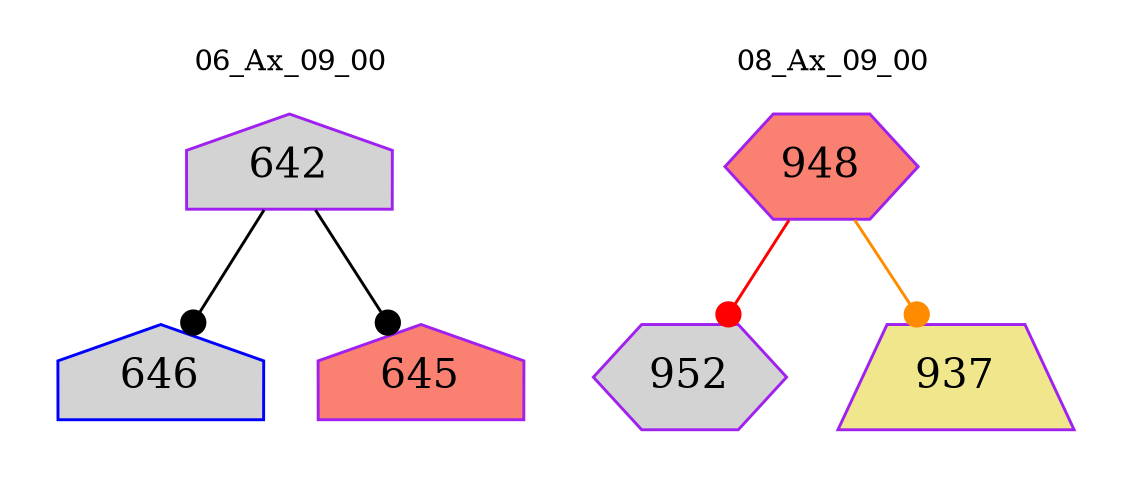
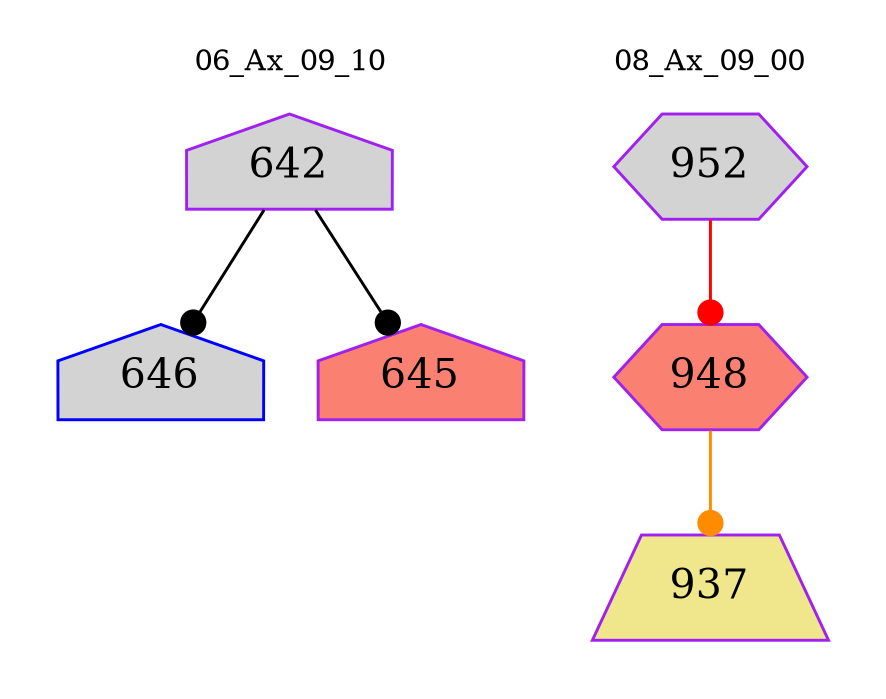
(291, 63) -> (291, 63)
(762, 262) -> (710, 260)
